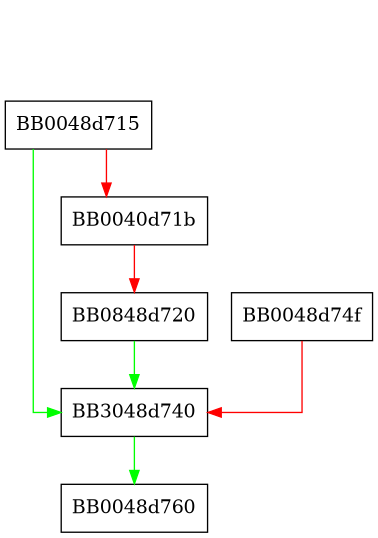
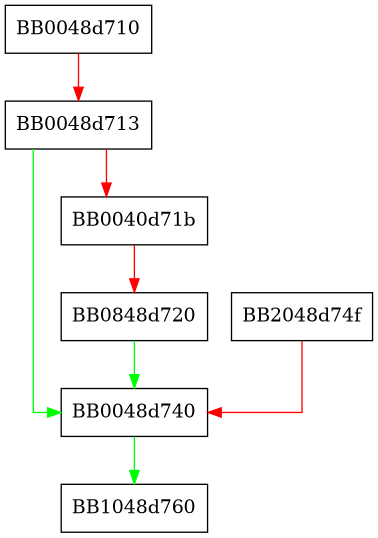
none -> (79, 29)
(79, 125) -> (79, 125)
(302, 317) -> (302, 317)
(134, 412) -> (134, 412)
(134, 508) -> (134, 508)
